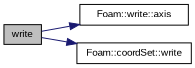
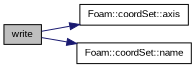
(134, 15) -> (134, 15)
(134, 53) -> (134, 53)
